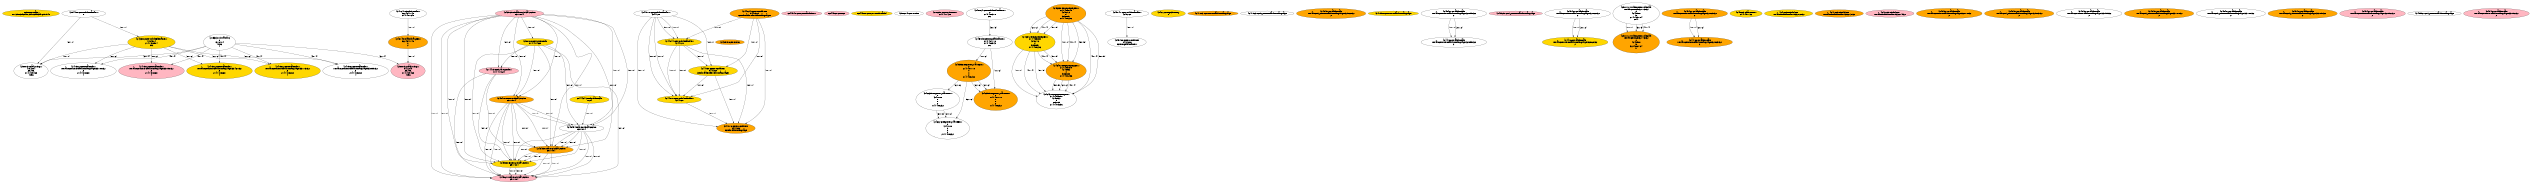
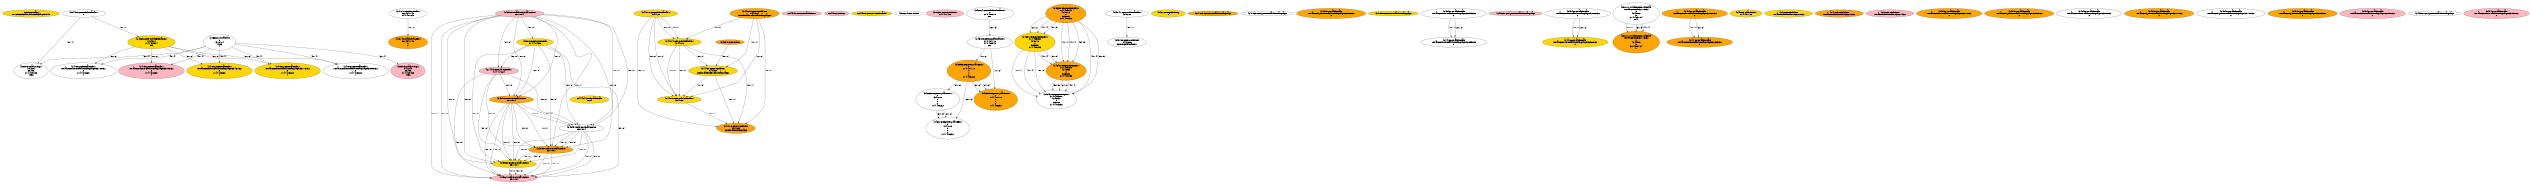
(656, 13) -> (656, 13)
(701, 30) -> (723, 55)
(84, 50) -> none
(408, 55) -> none
none -> (505, 85)
(586, 113) -> (537, 103)
